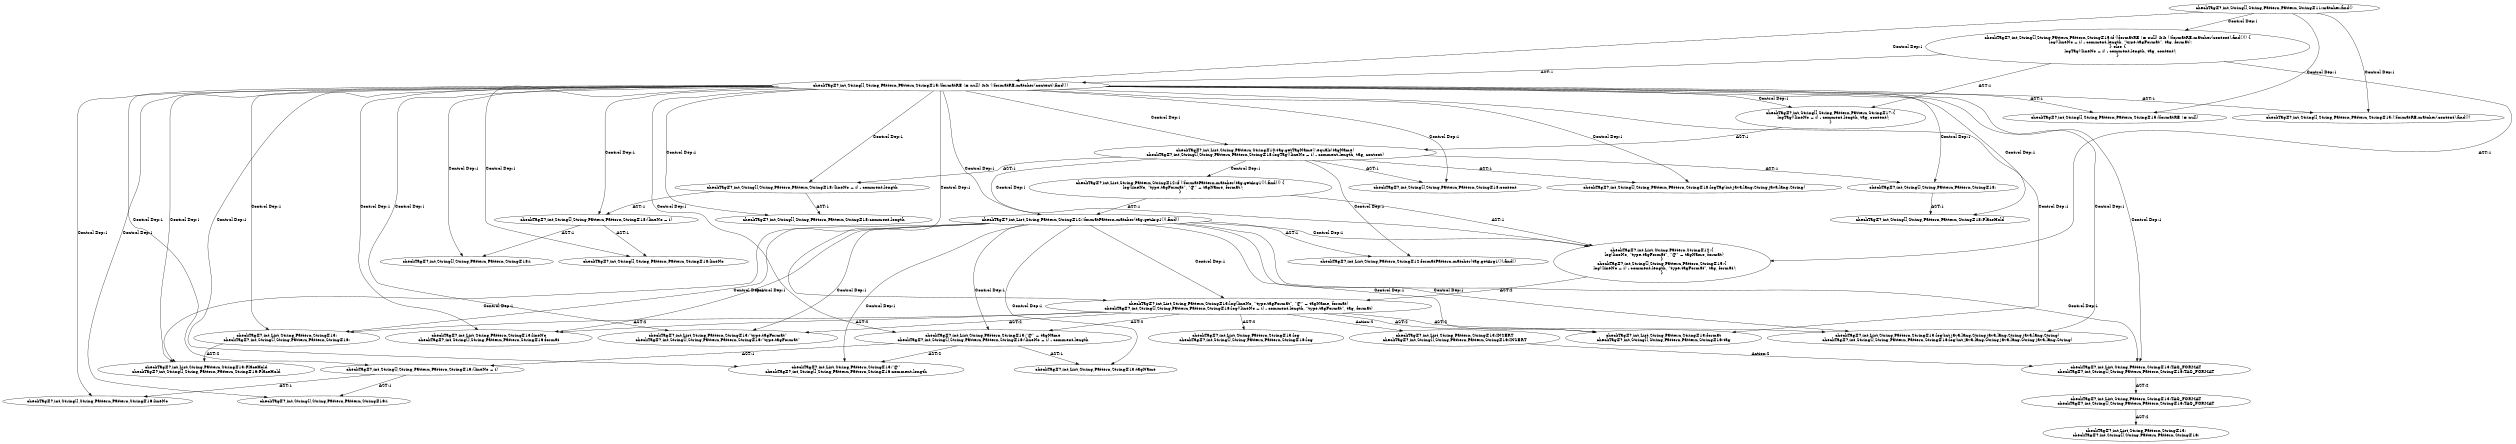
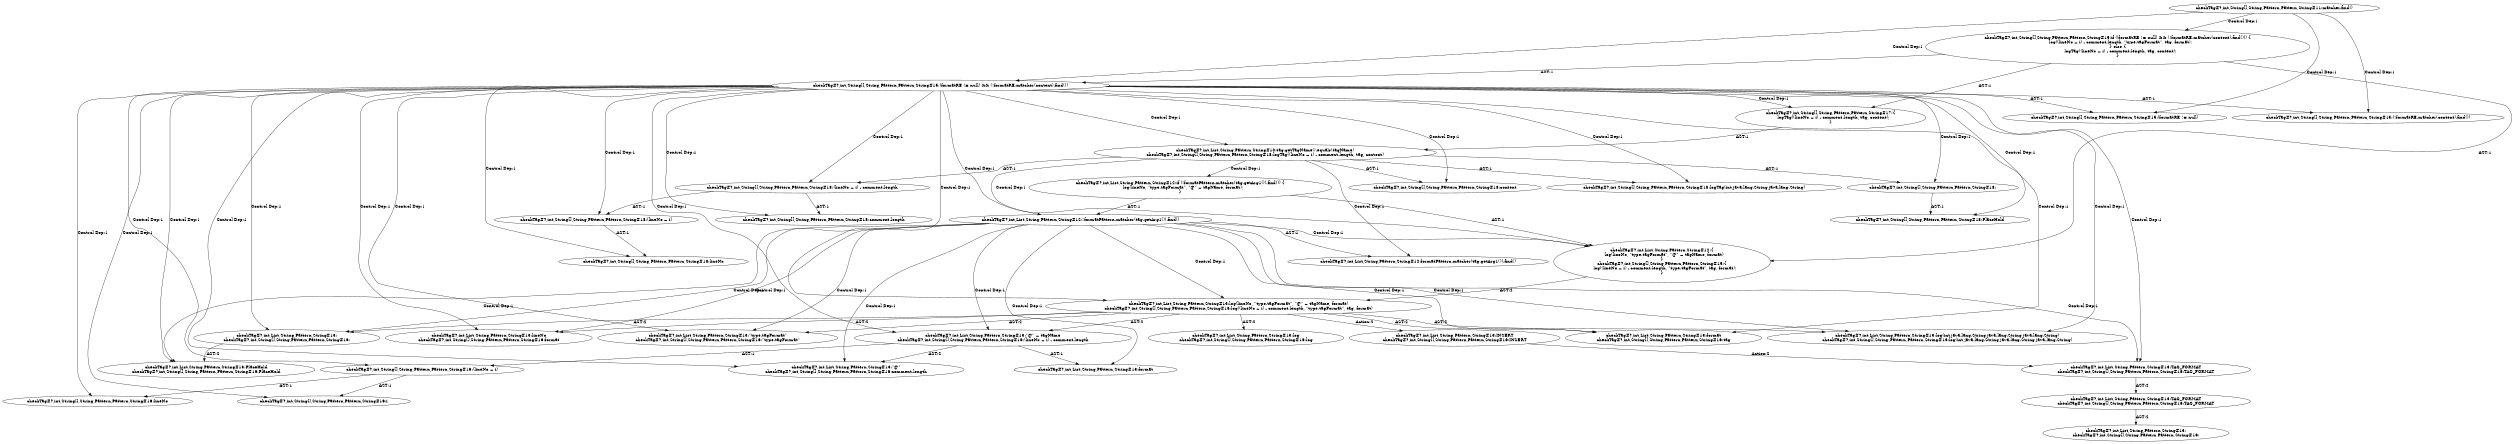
(467, 262) -> none
(1096, 370) -> (1096, 370)
